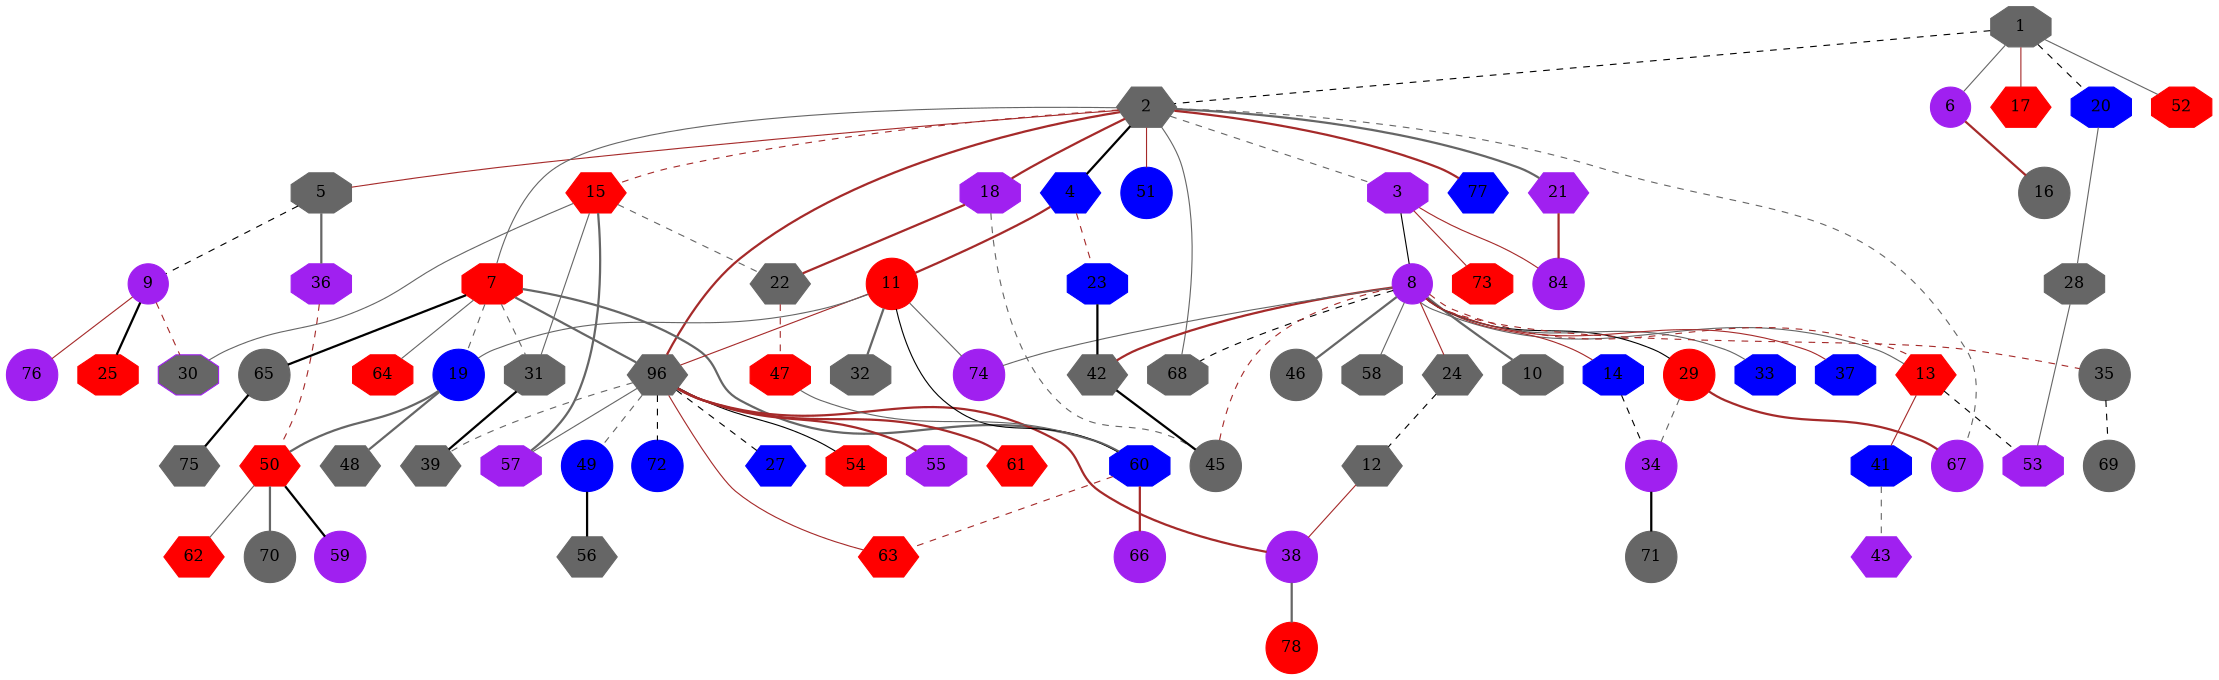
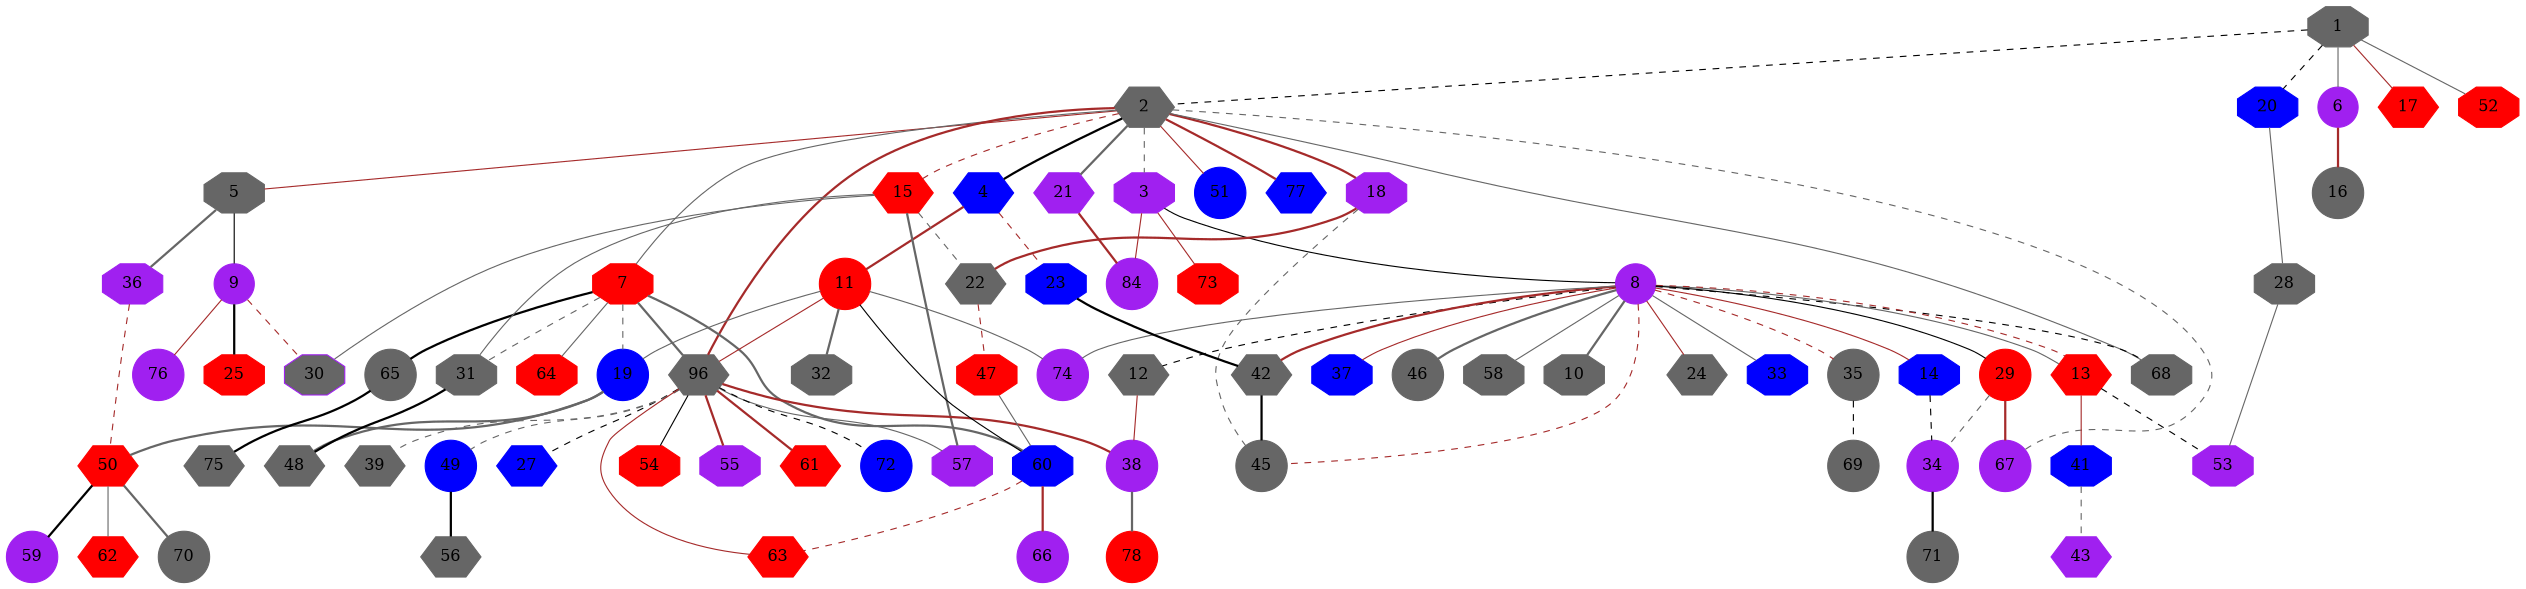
(232, 240) -> (234, 238)
(1412, 420) -> (1365, 322)
(483, 421) -> (380, 421)
